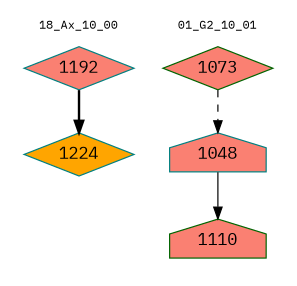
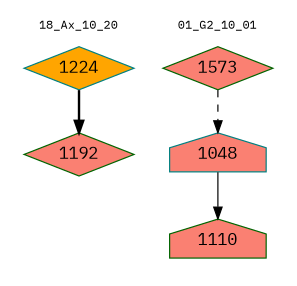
(79, 26) -> (79, 26)
(79, 68) -> (79, 154)
(218, 68) -> (218, 68)
(79, 105) -> (79, 105)
